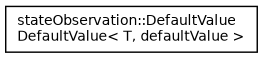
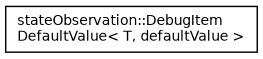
(131, 29) -> (131, 29)
